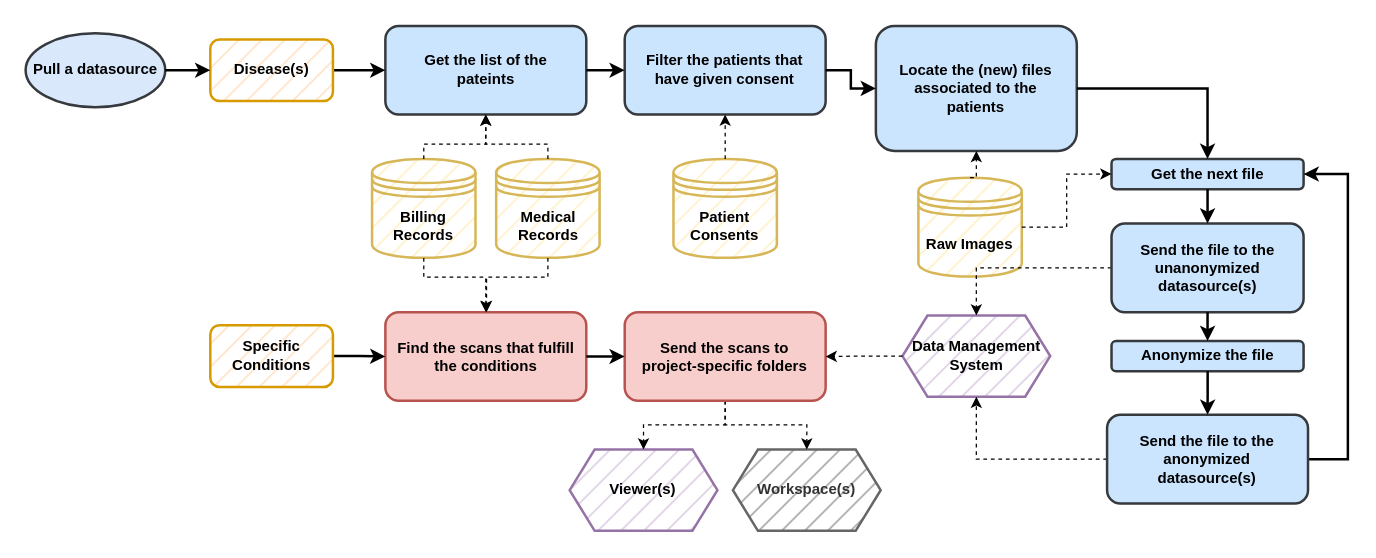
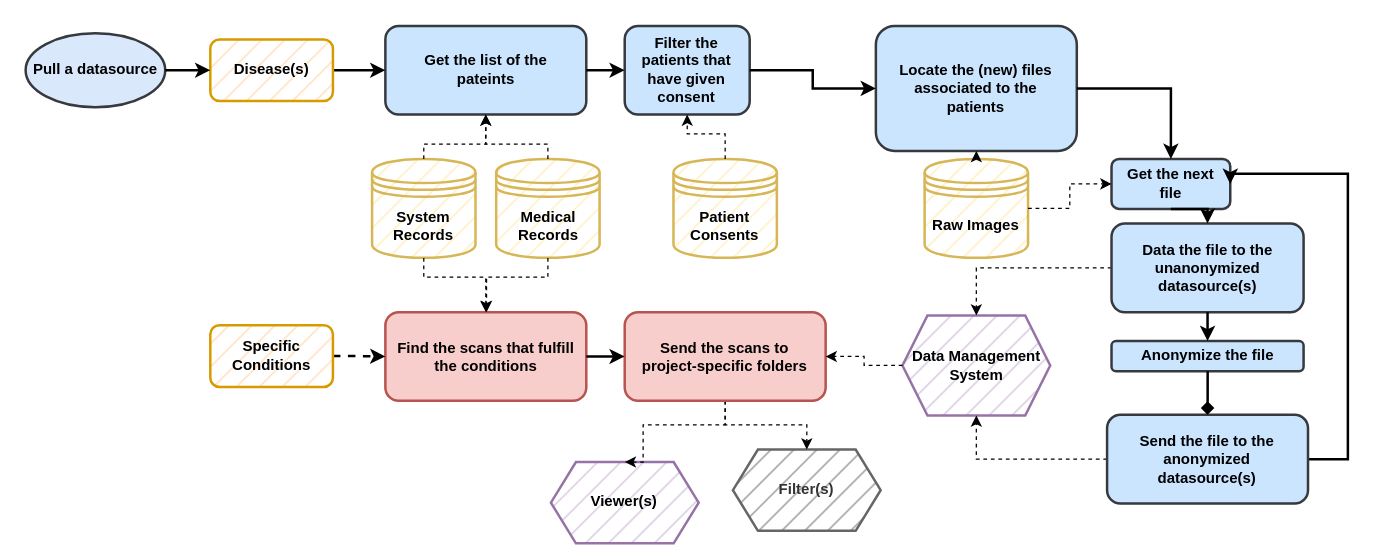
(725, 70) -> (687, 70)
(1208, 174) -> (1171, 184)
(424, 226) -> (424, 226)
(970, 227) -> (977, 208)
(1208, 268) -> (1208, 268)
(356, 356) -> (356, 356)
(977, 356) -> (977, 365)
(1208, 402) -> (1208, 402)
(807, 489) -> (807, 489)
(644, 490) -> (625, 502)
